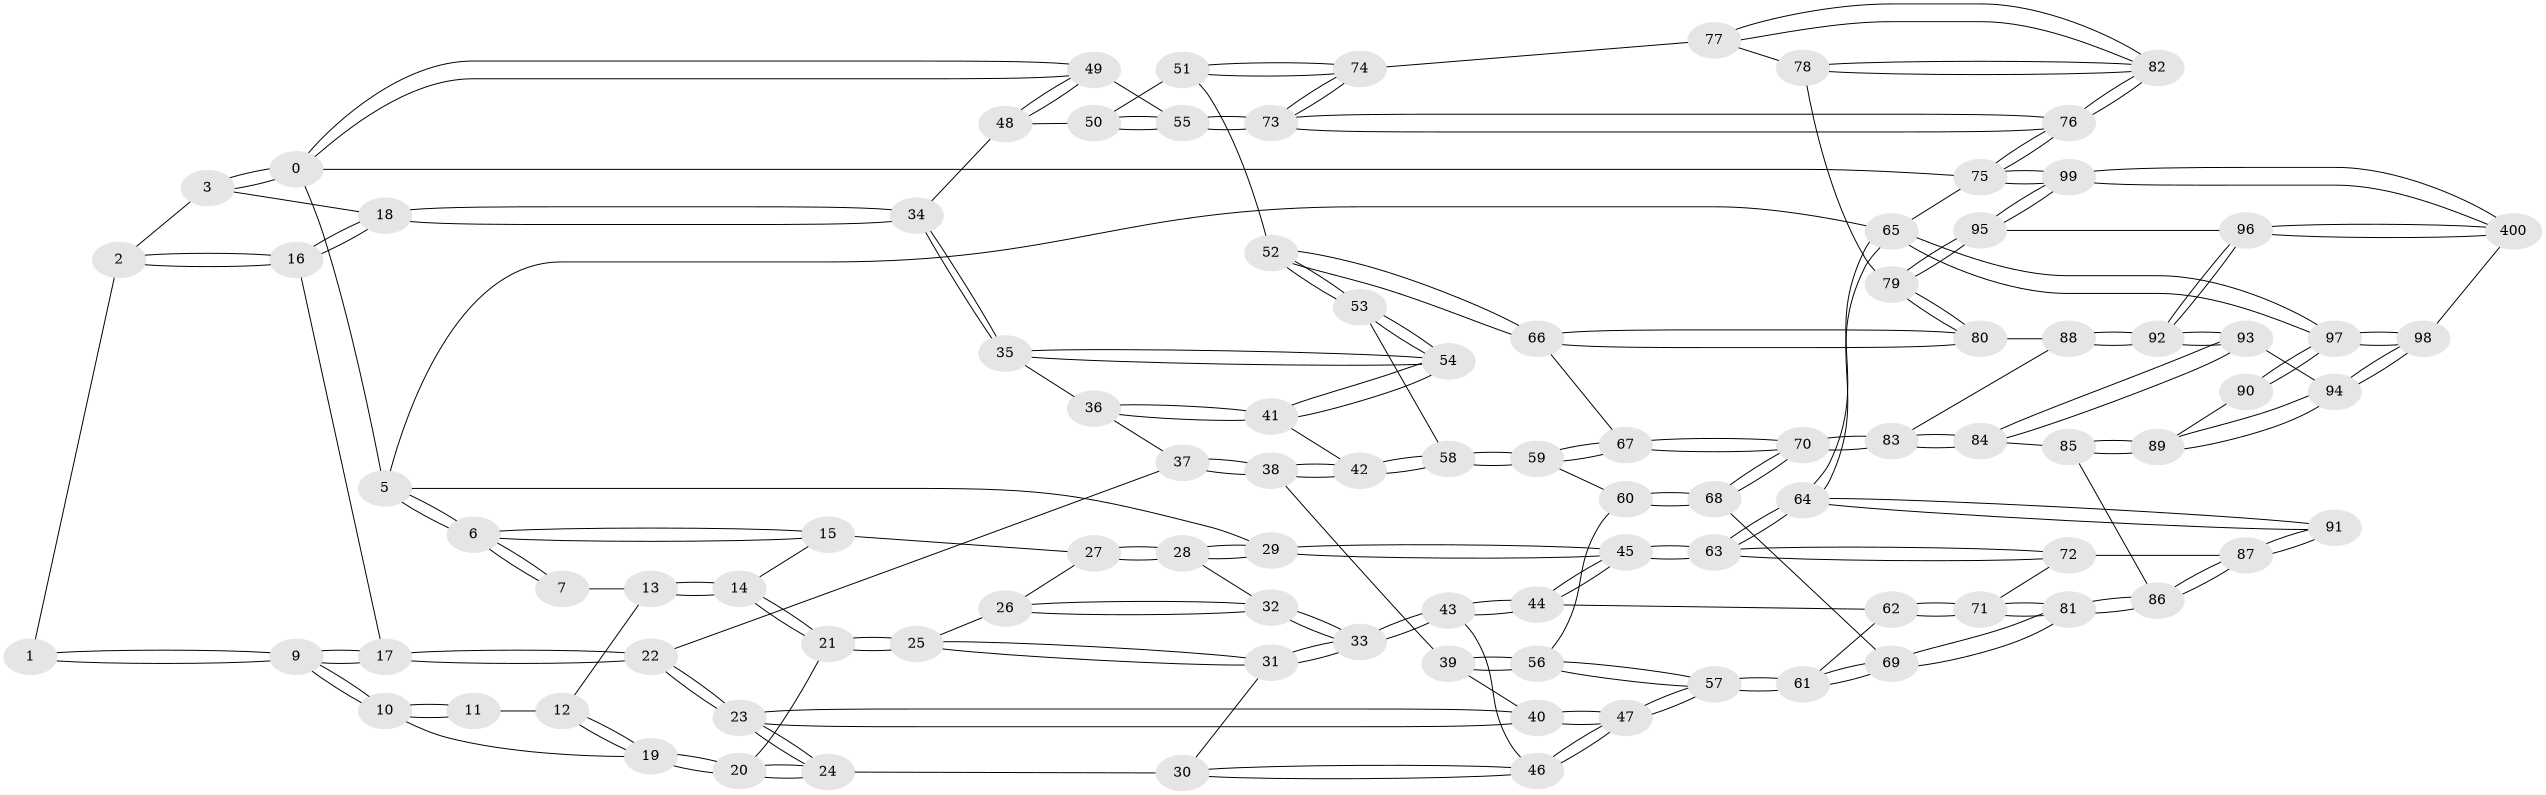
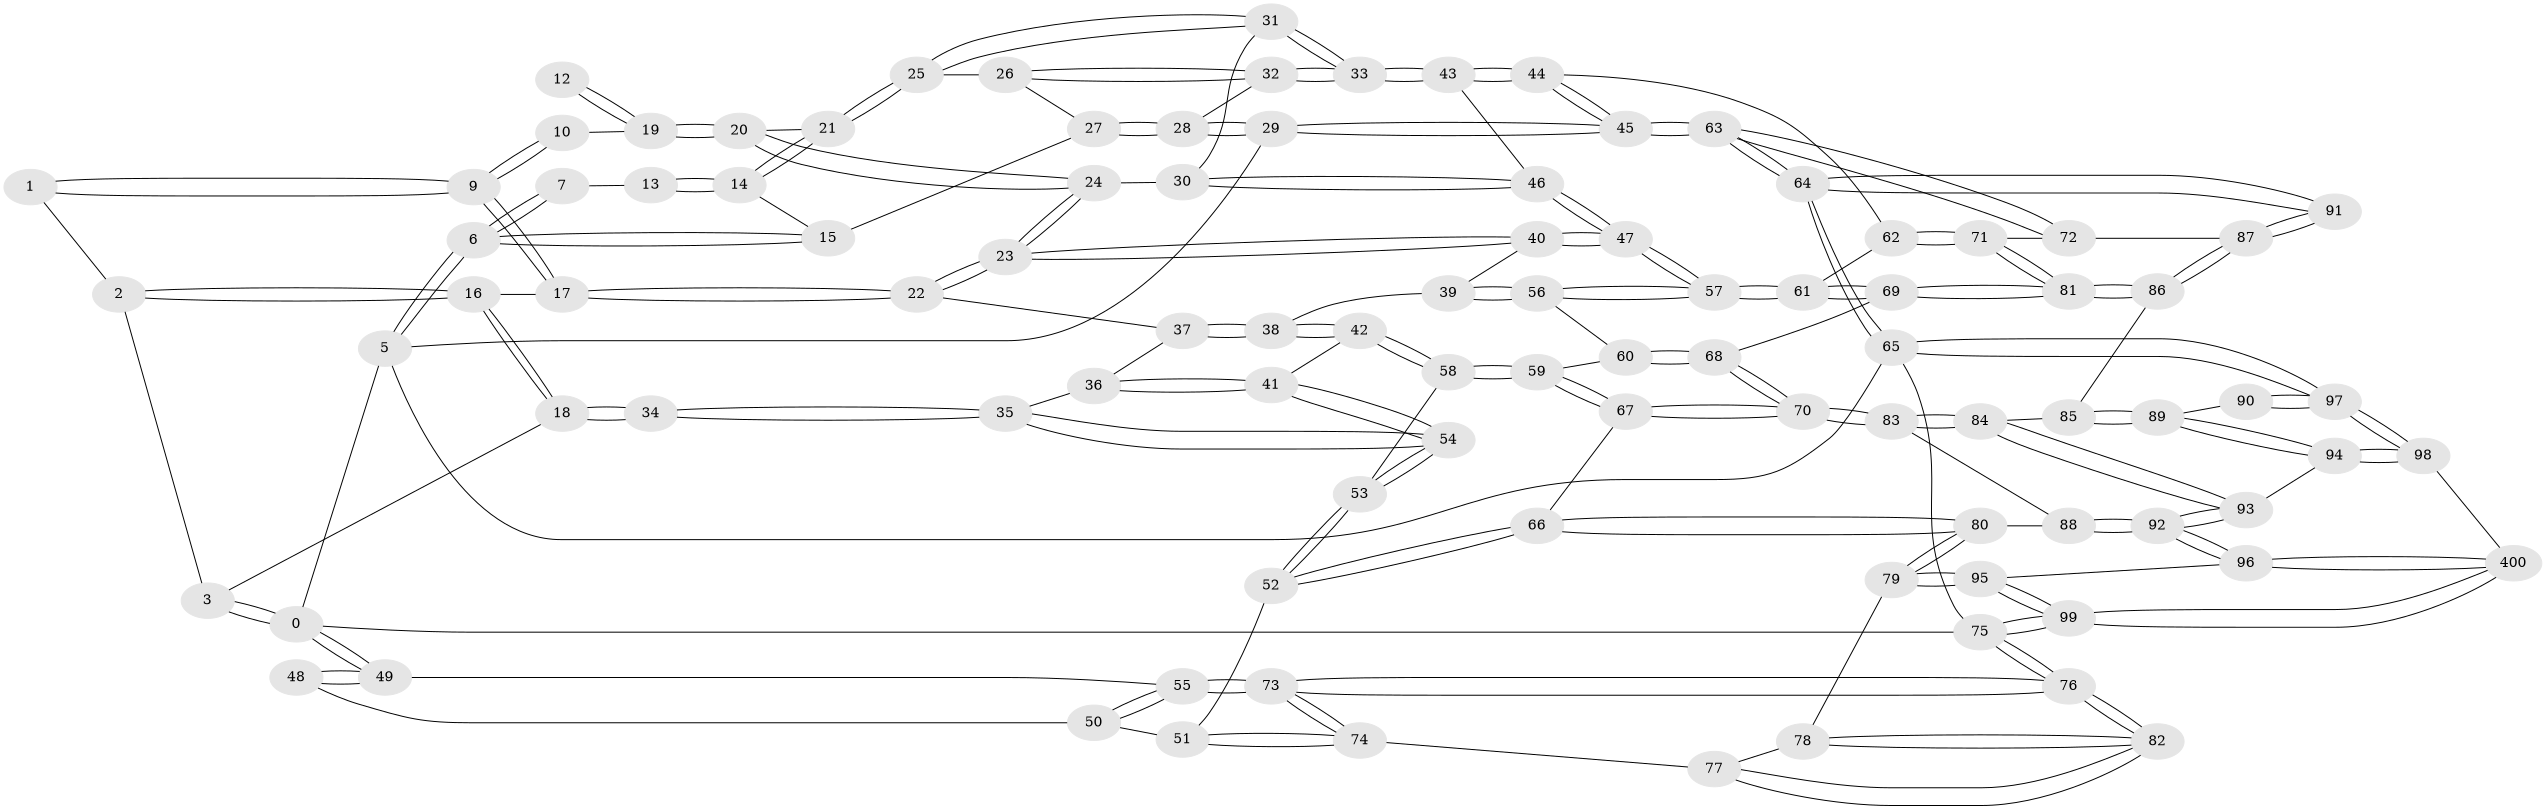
(955, 176) -> none
(610, 645) -> none
(474, 711) -> none
